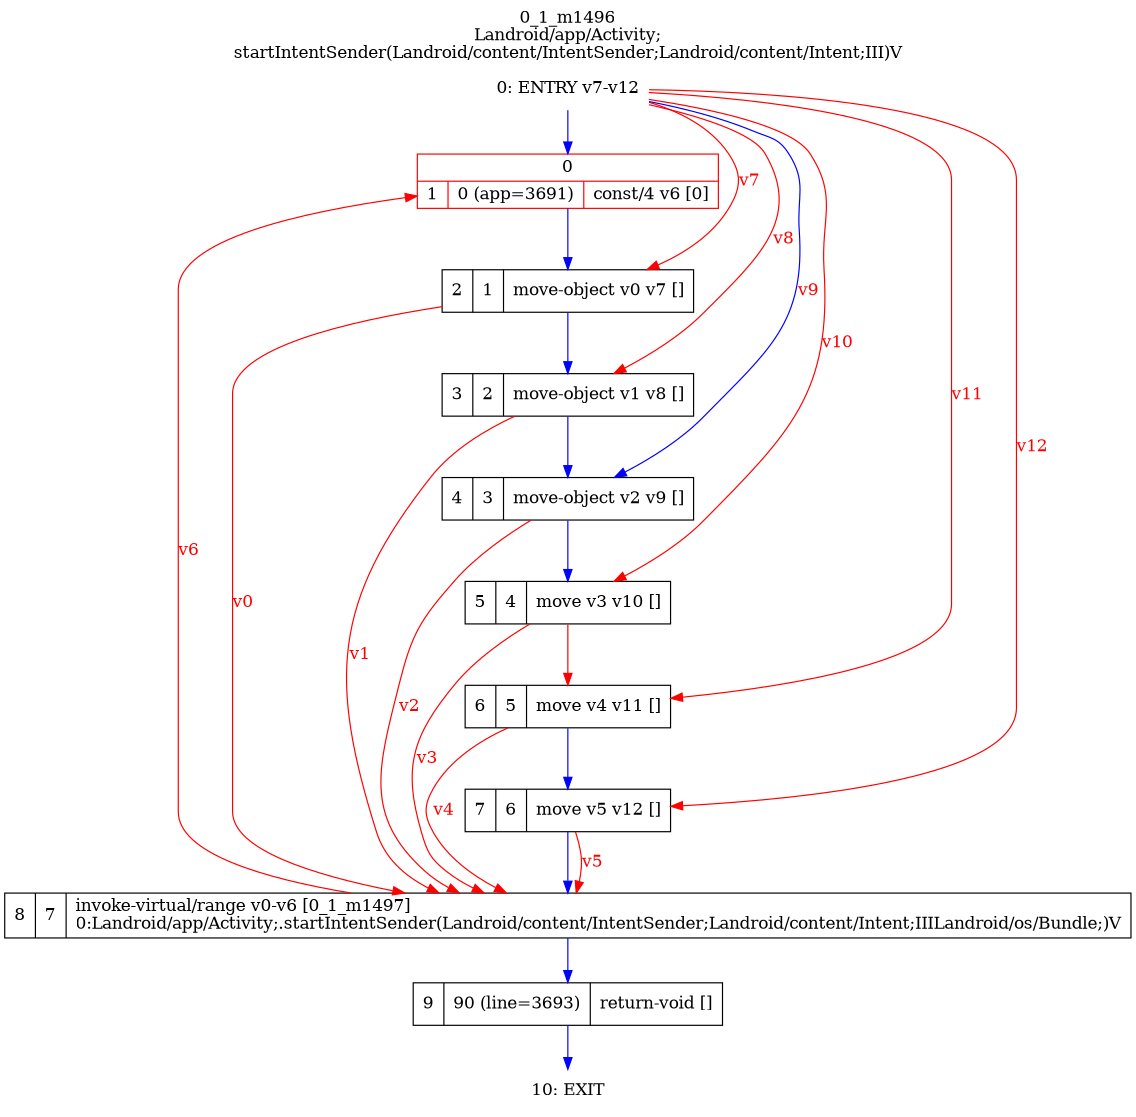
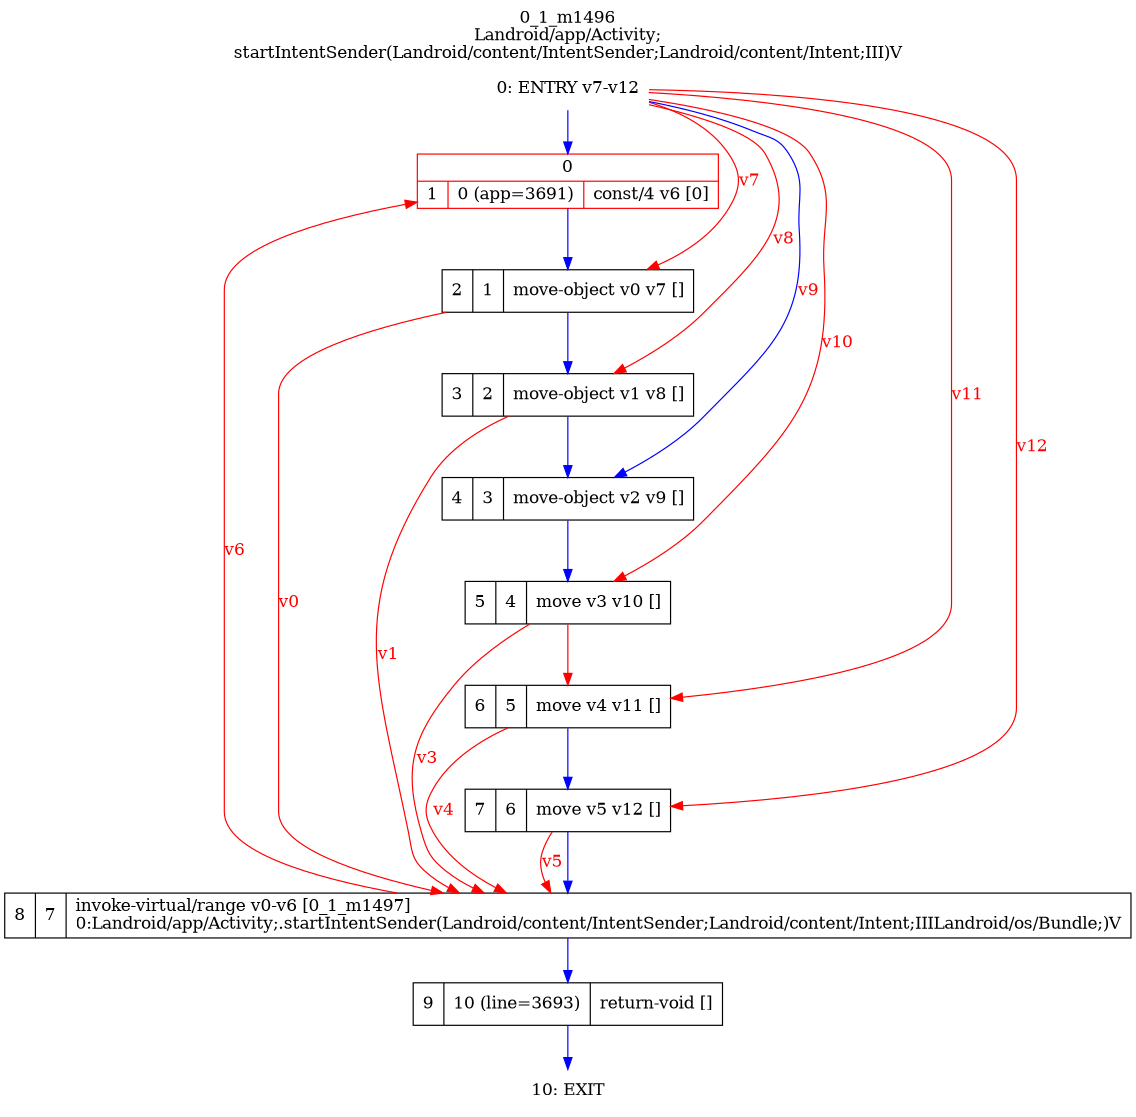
(397, 691) -> none
(517, 1003) -> (517, 1003)
